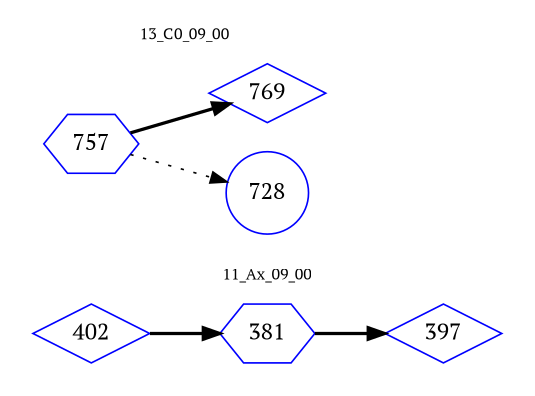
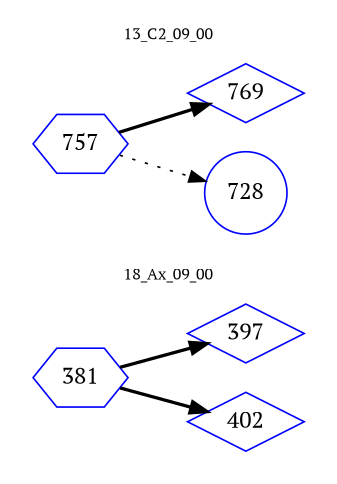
(185, 35) -> (169, 35)
(267, 275) -> (169, 275)
(176, 333) -> (156, 398)
